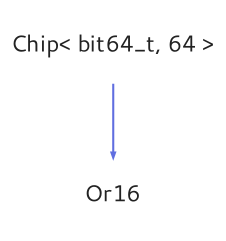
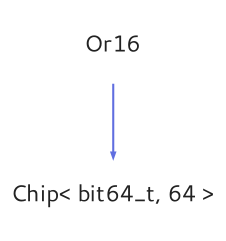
(113, 118) -> (113, 118)
